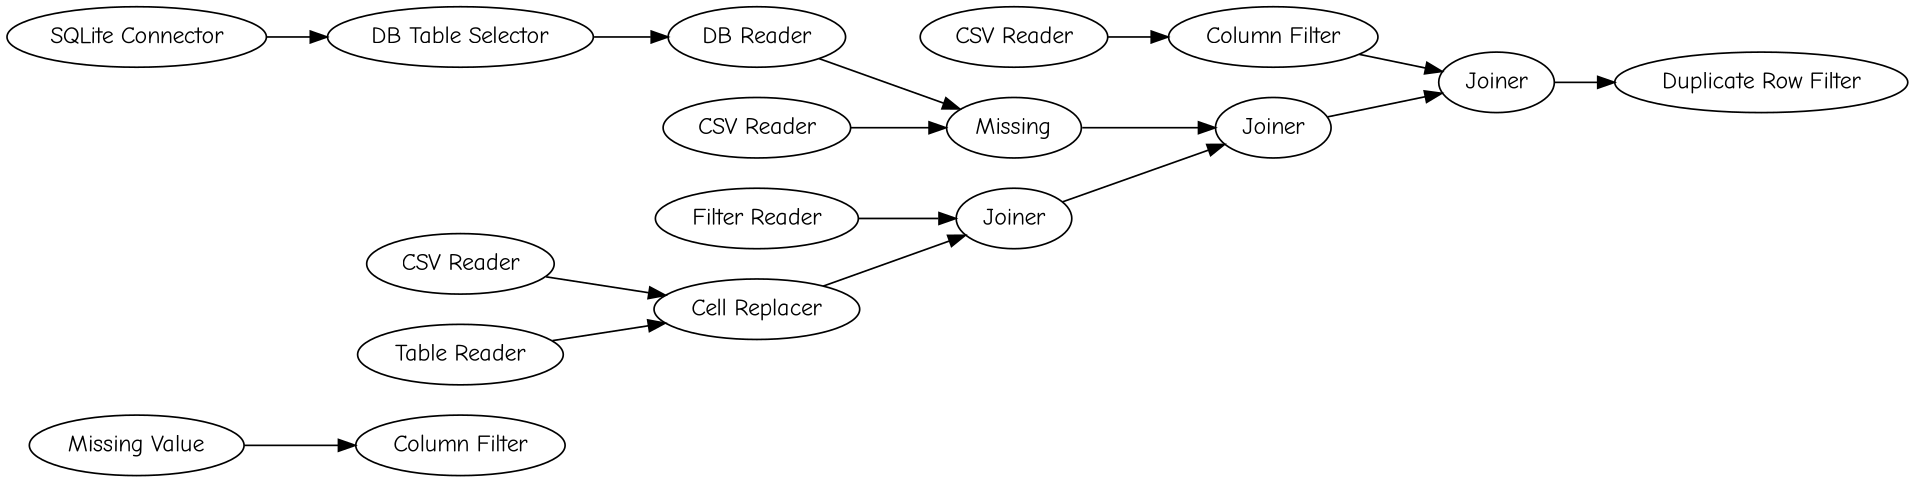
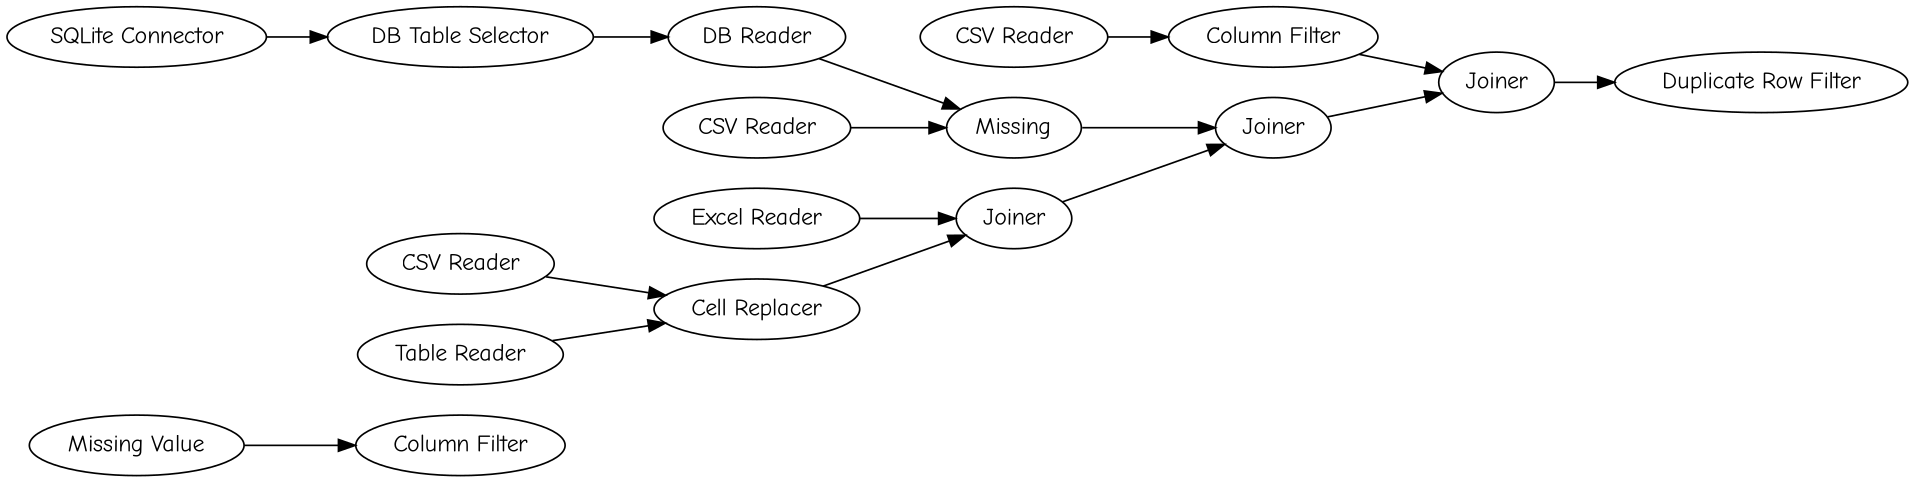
(757, 218) -> (757, 218)
